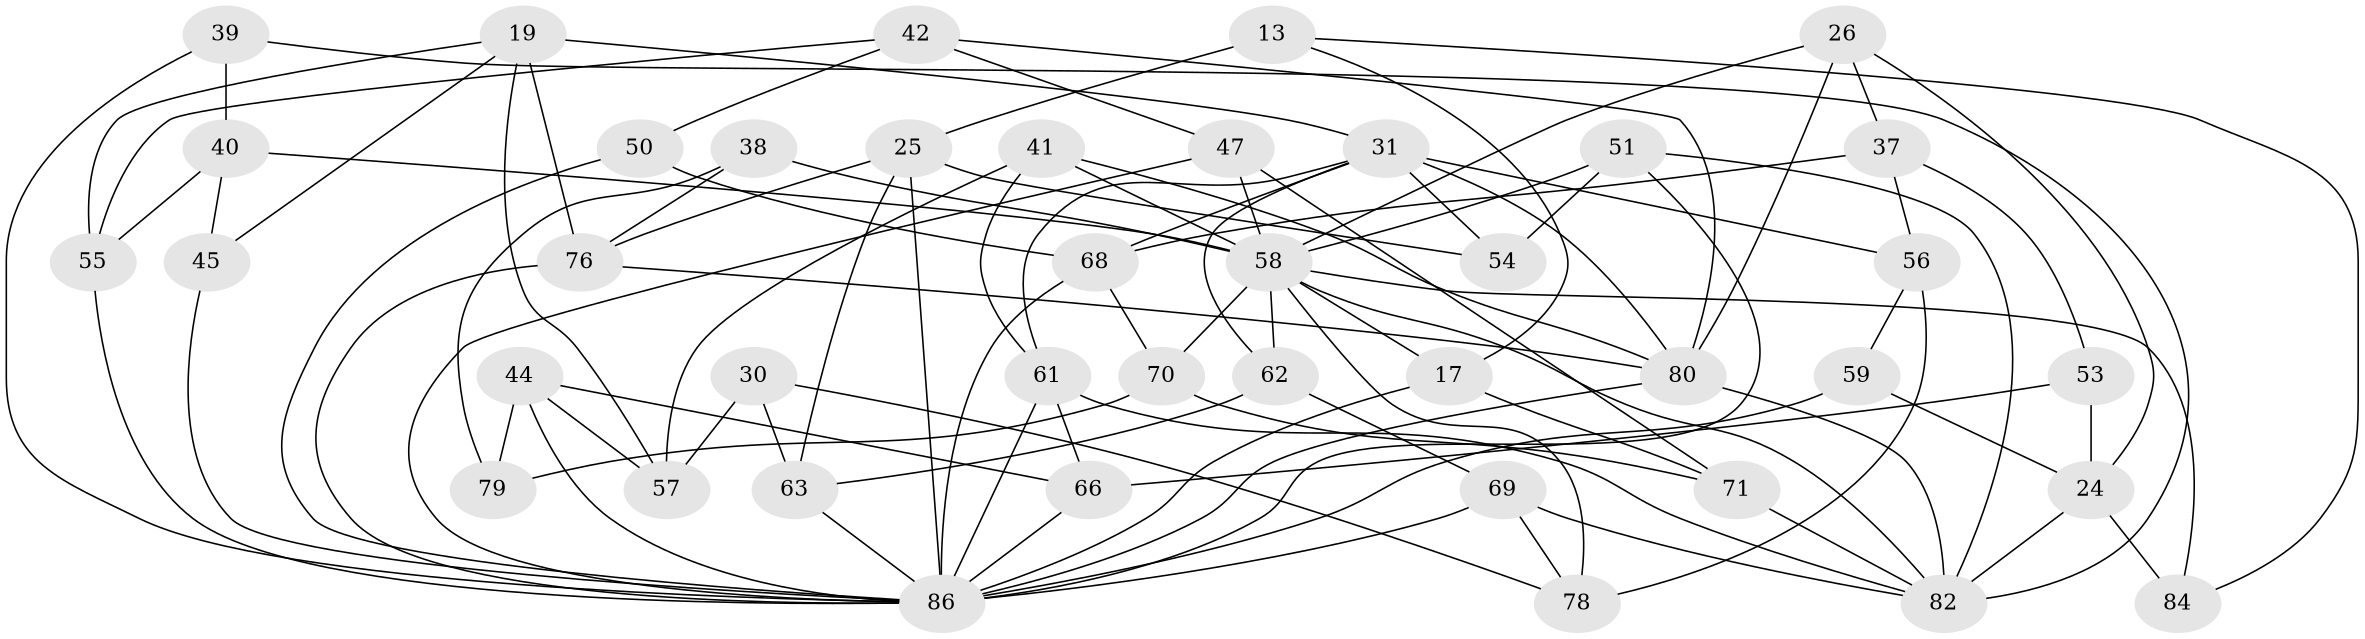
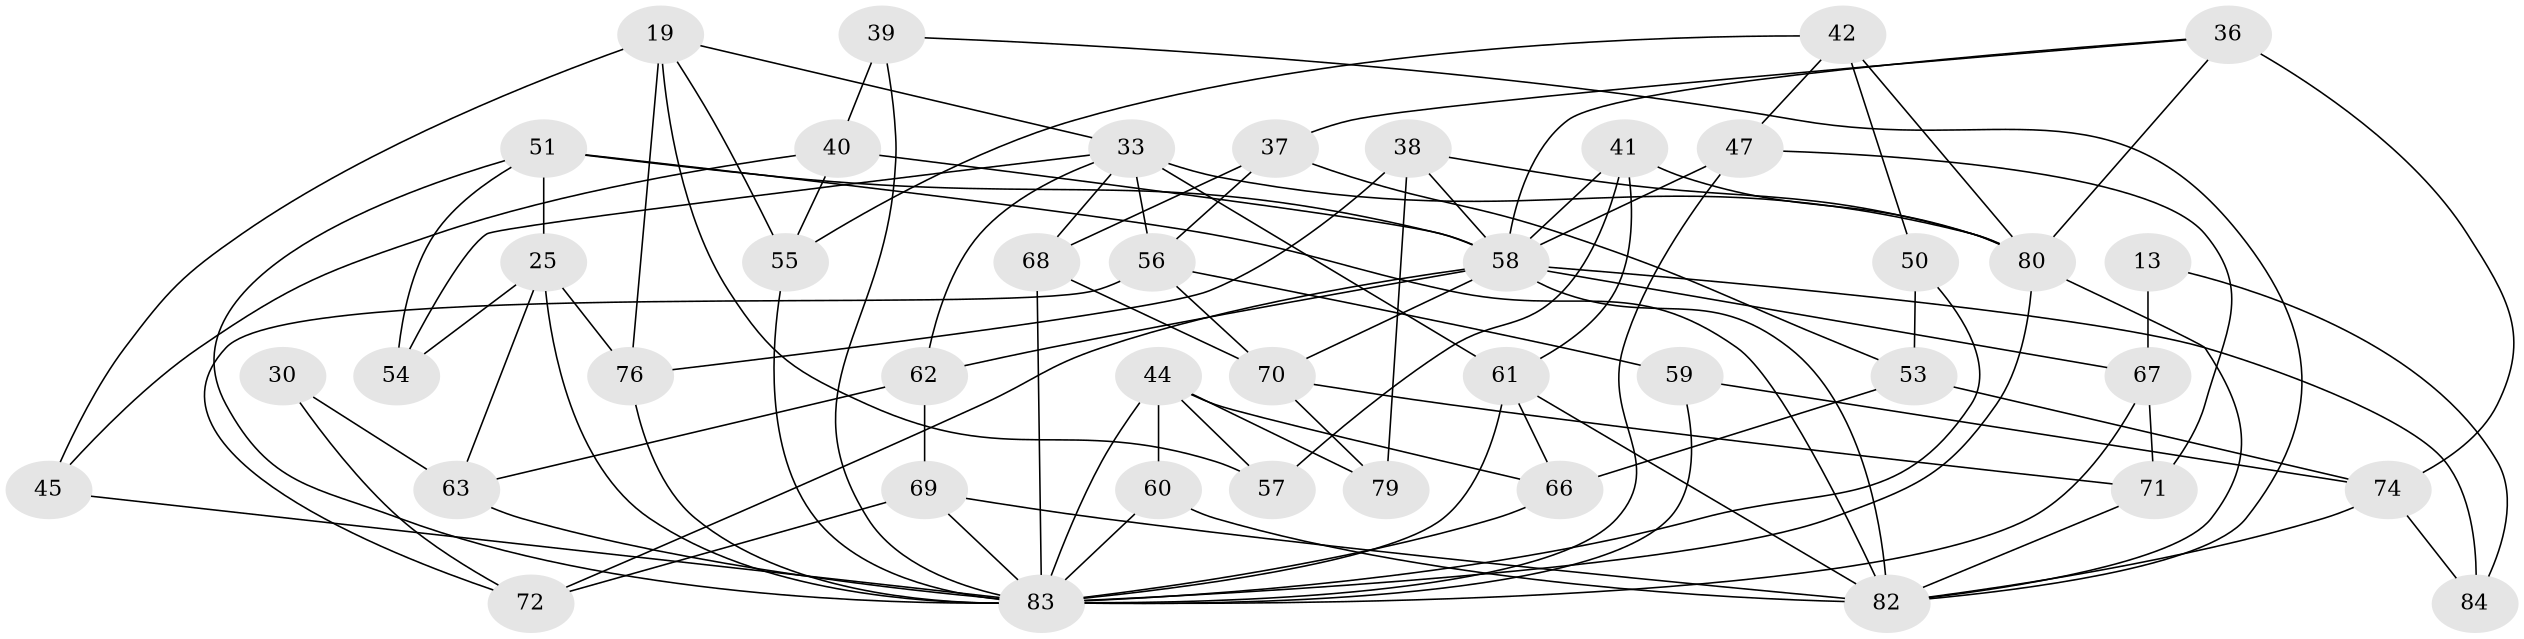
(1843, 35) -> (2229, 35)
(1103, 84) -> (544, 214)
(1386, 149) -> (1132, 149)
(861, 221) -> (1915, 319)
(1133, 309) -> (1726, 194)
none -> (1219, 326)
(1449, 376) -> (2148, 376)
(710, 433) -> none
none -> (1159, 490)
(2091, 490) -> (2388, 490)
(942, 604) -> (1042, 604)
(1577, 604) -> (531, 604)
